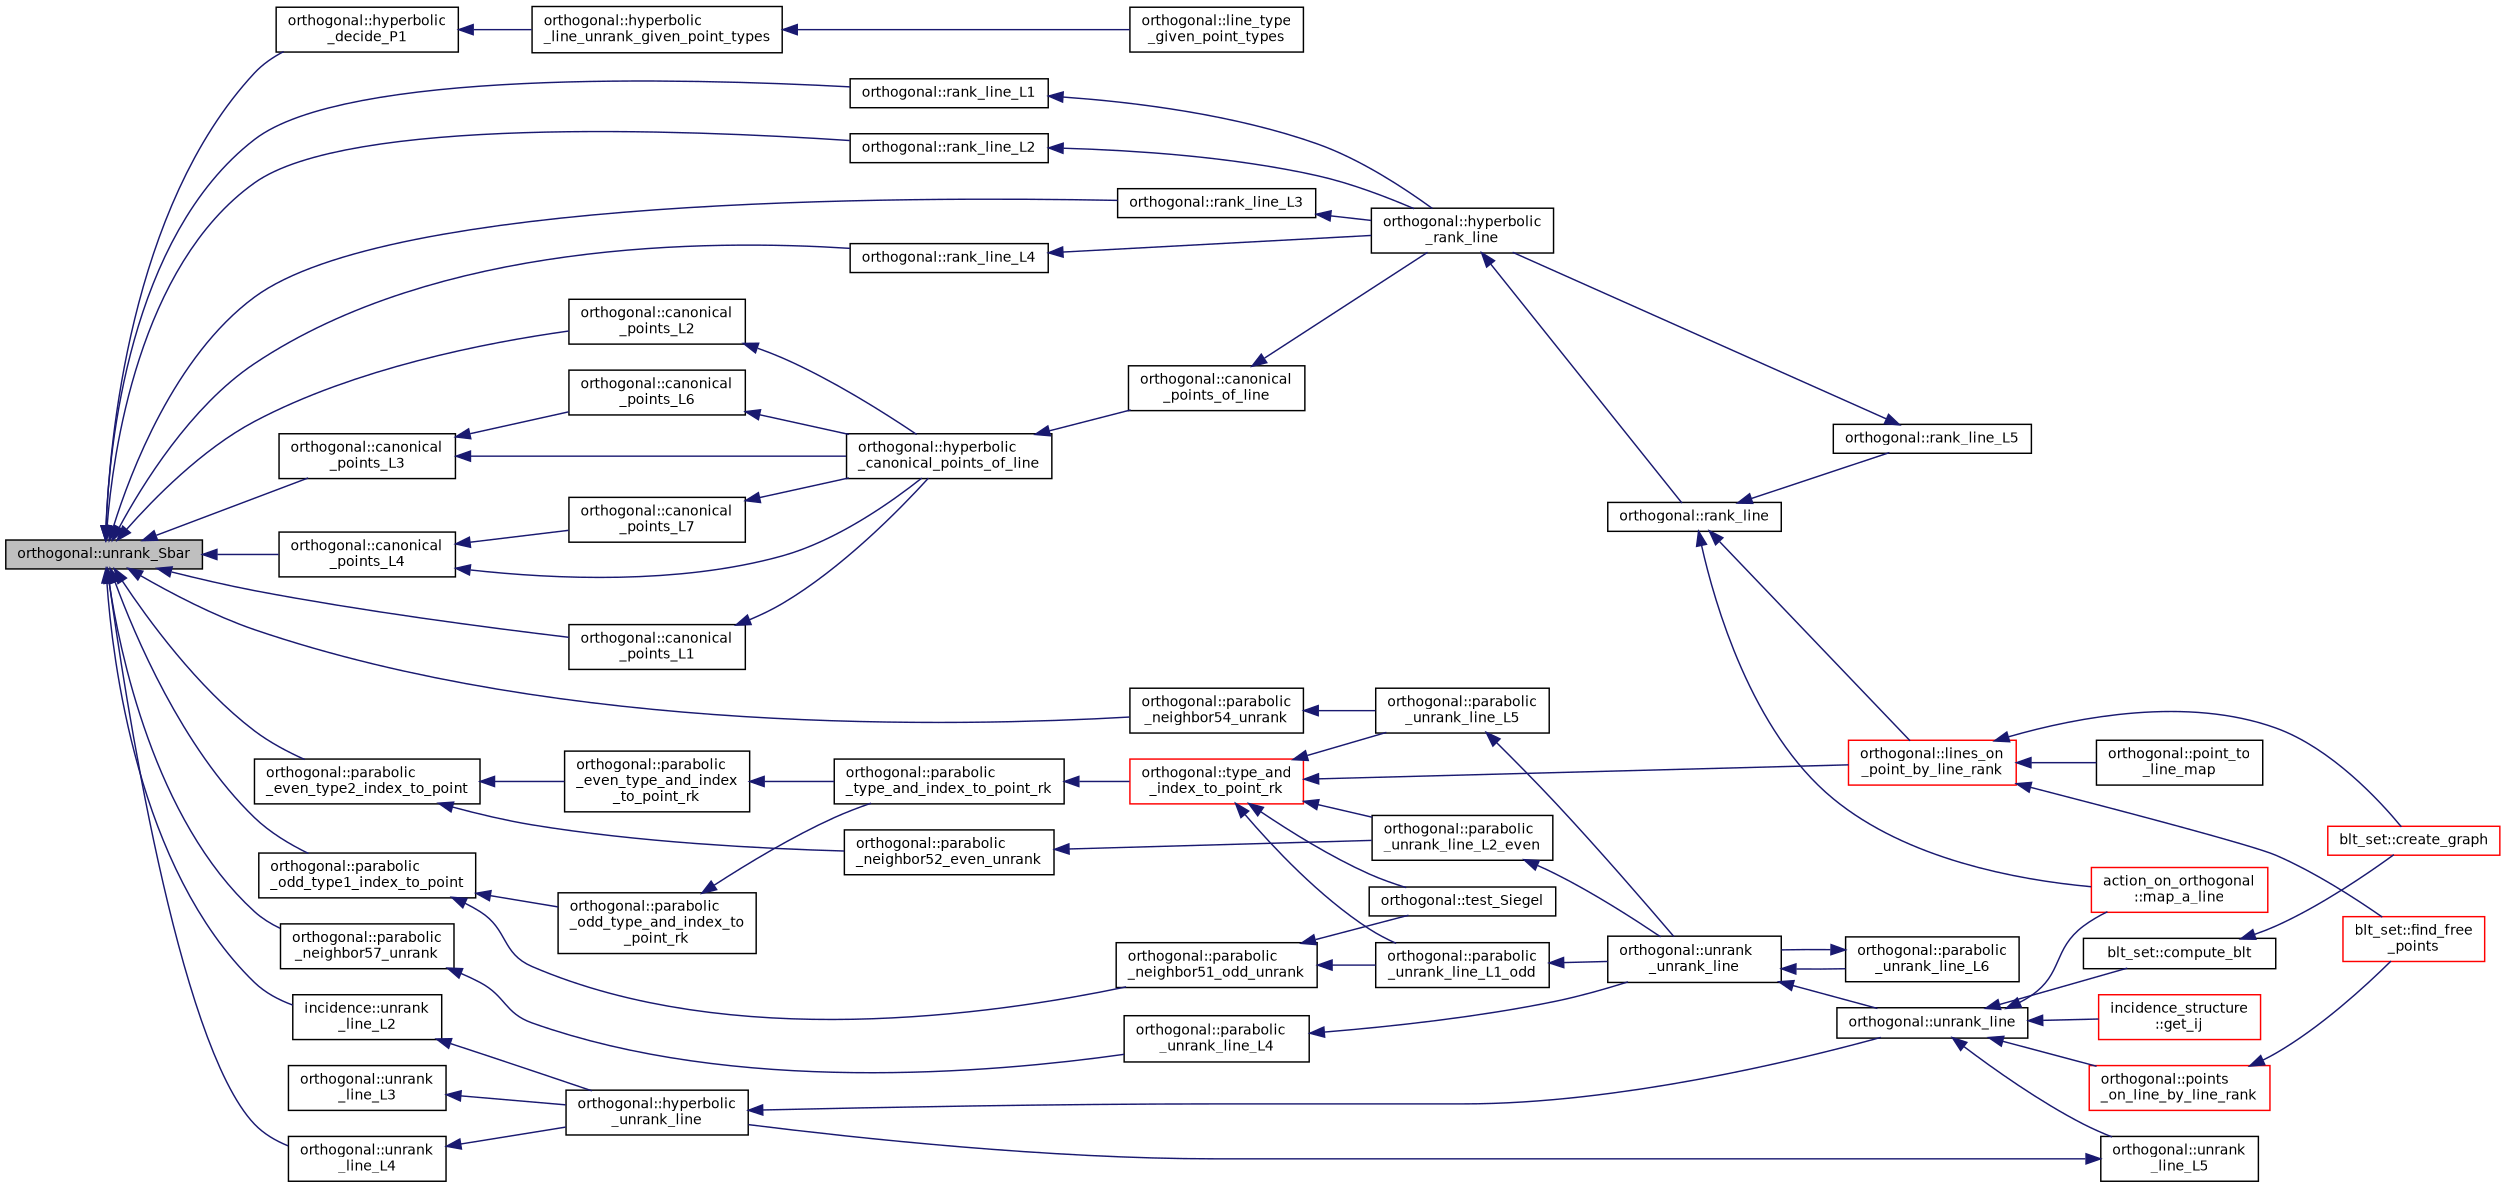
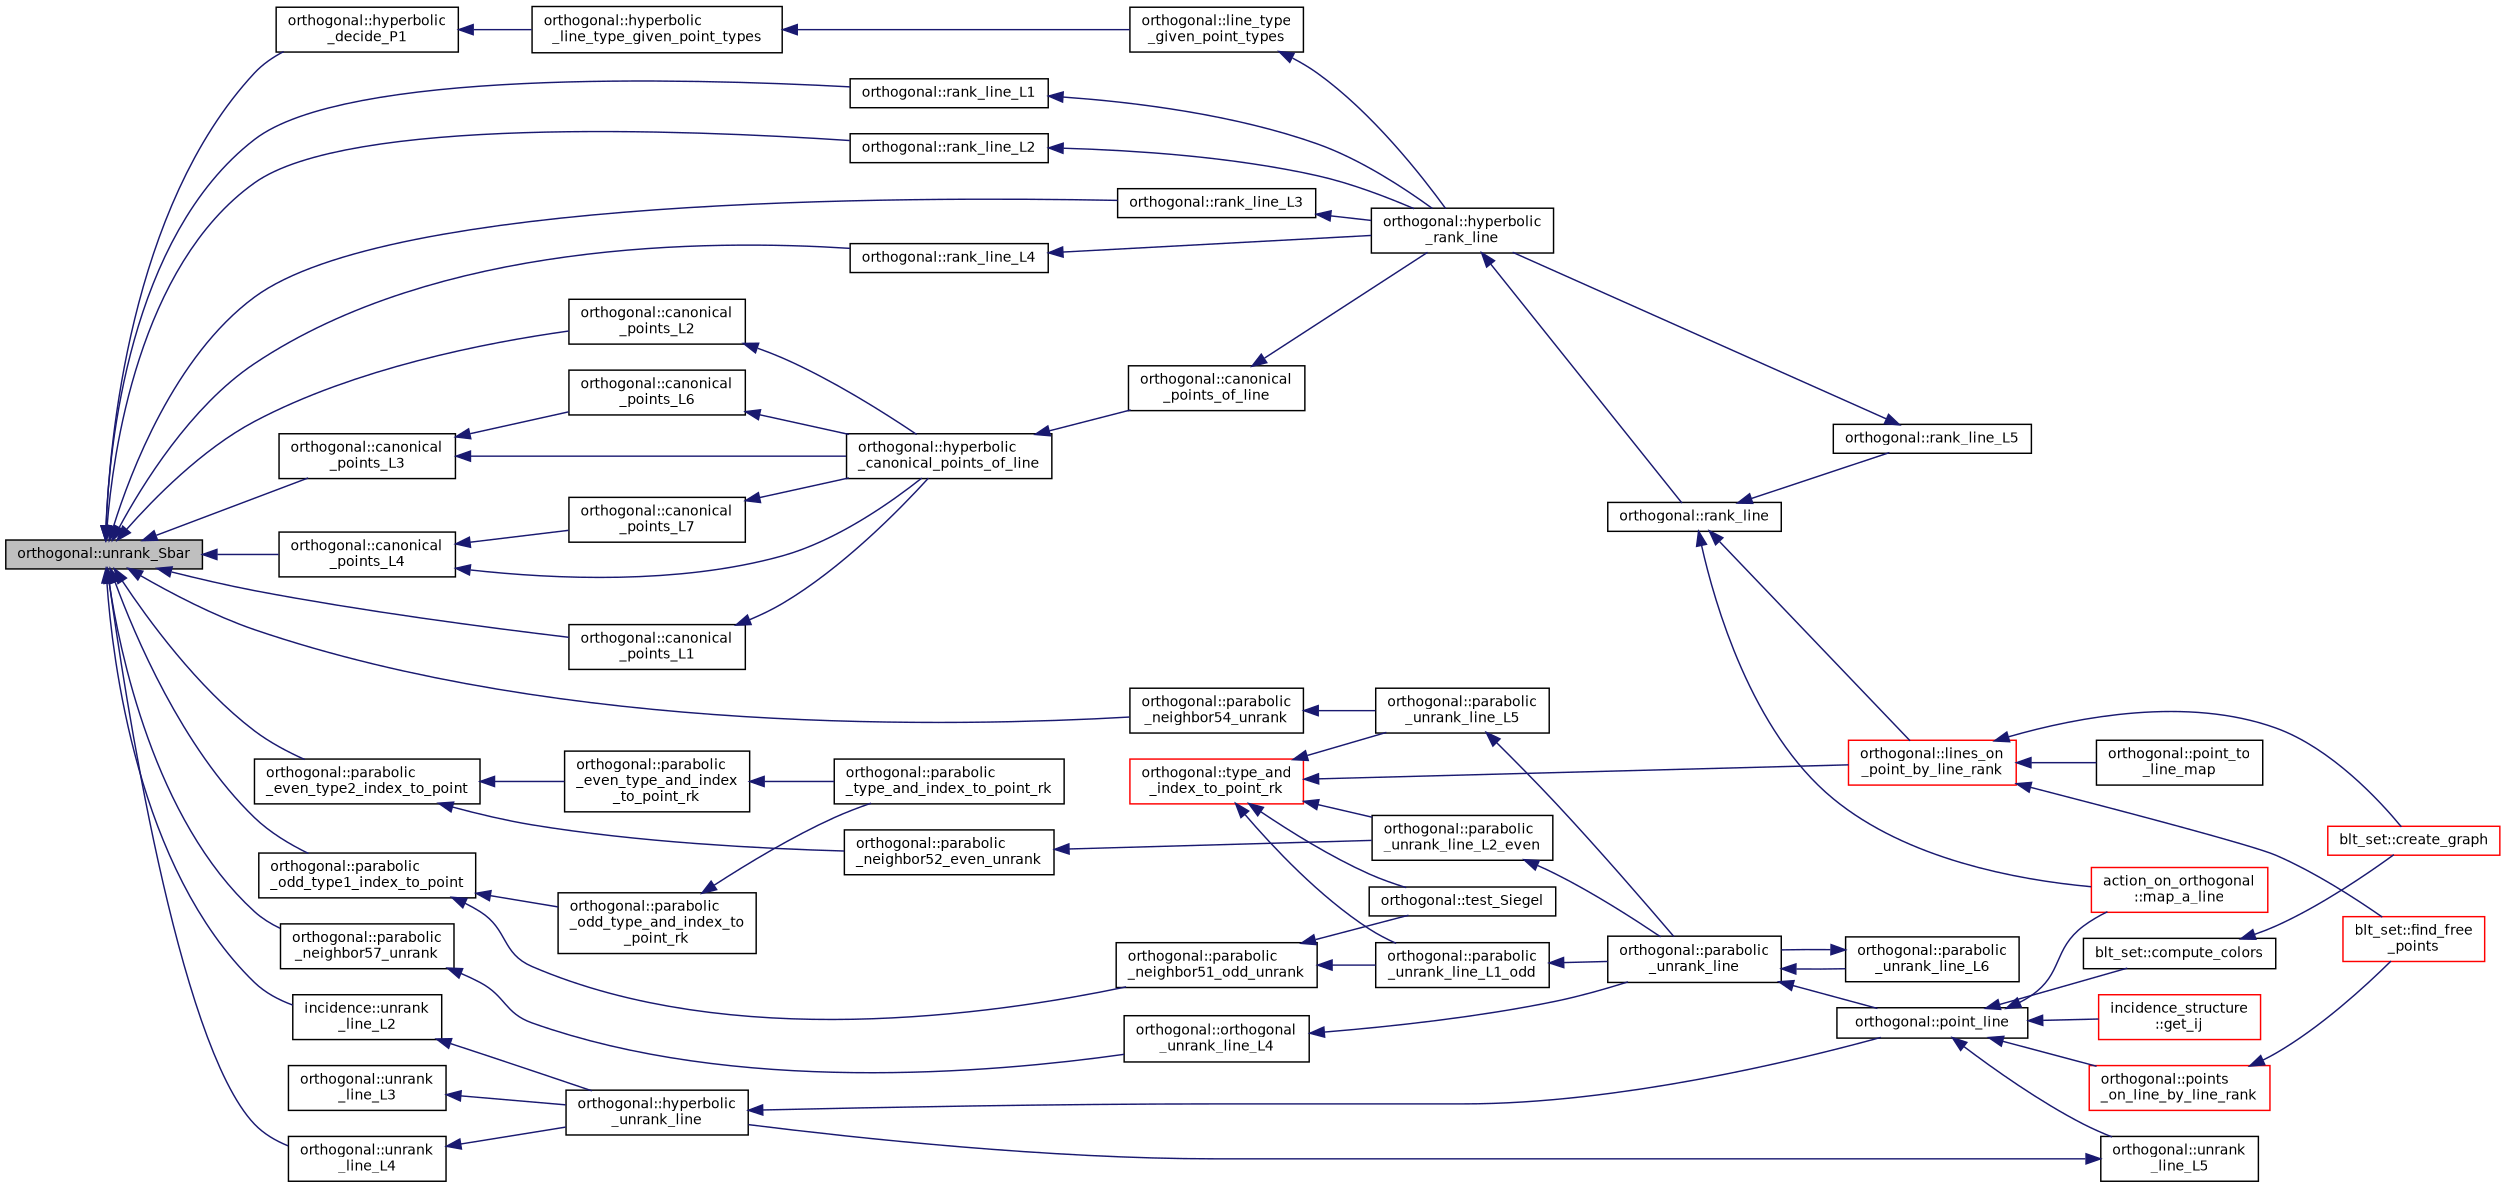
(657, 30) -> (657, 30)
none -> (1377, 125)
(1104, 781) -> none
(2180, 954) -> (2180, 954)
(1695, 959) -> (1695, 959)
(1932, 1023) -> (1932, 1023)
(1217, 1039) -> (1217, 1039)
